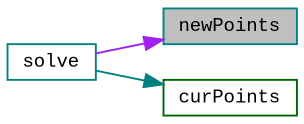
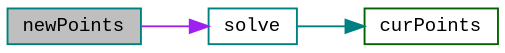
(120, 48) -> (165, 26)
